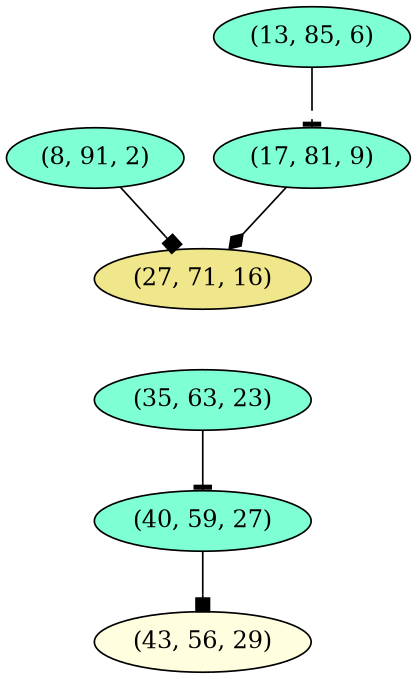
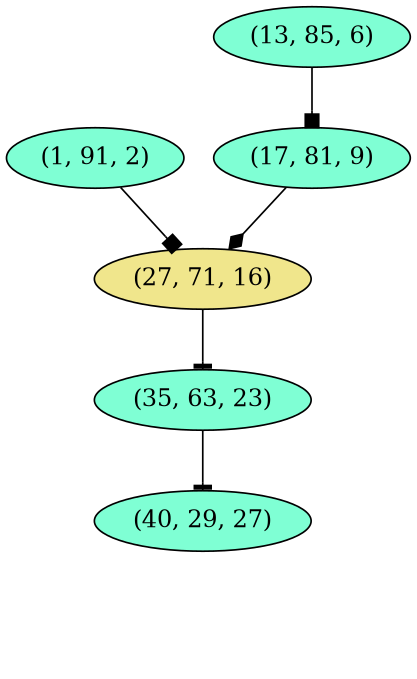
(312, 89) -> (312, 89)
(95, 158) -> (95, 158)
none -> (203, 335)
(203, 521) -> (203, 521)
(203, 642) -> none
